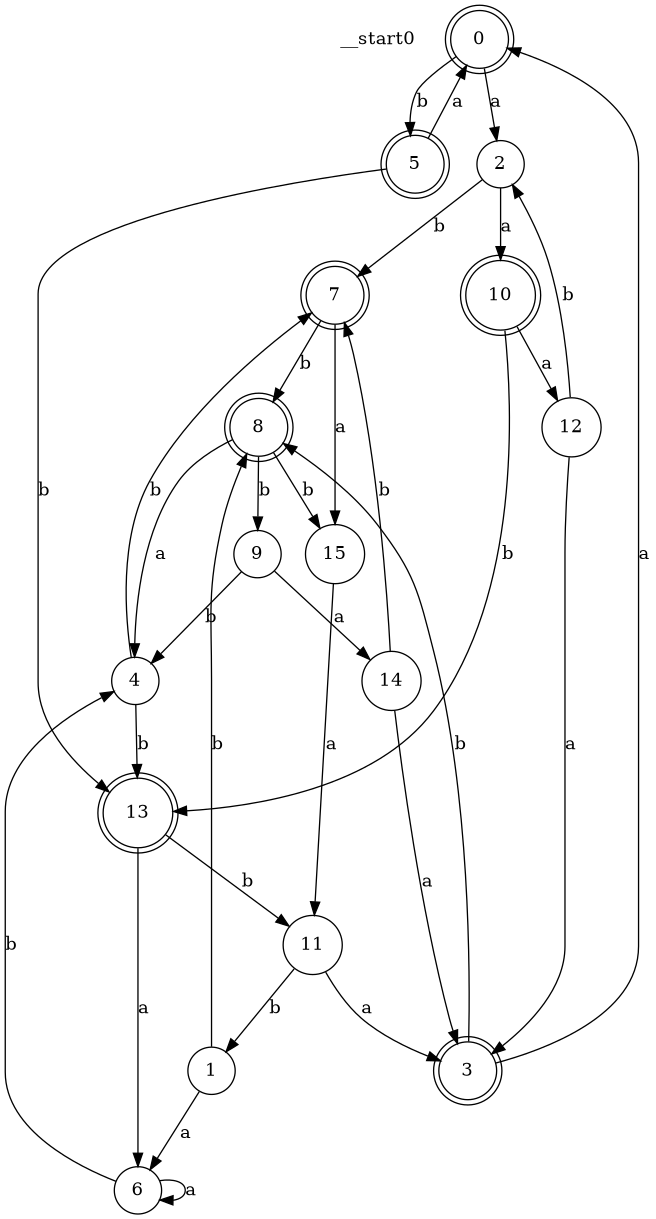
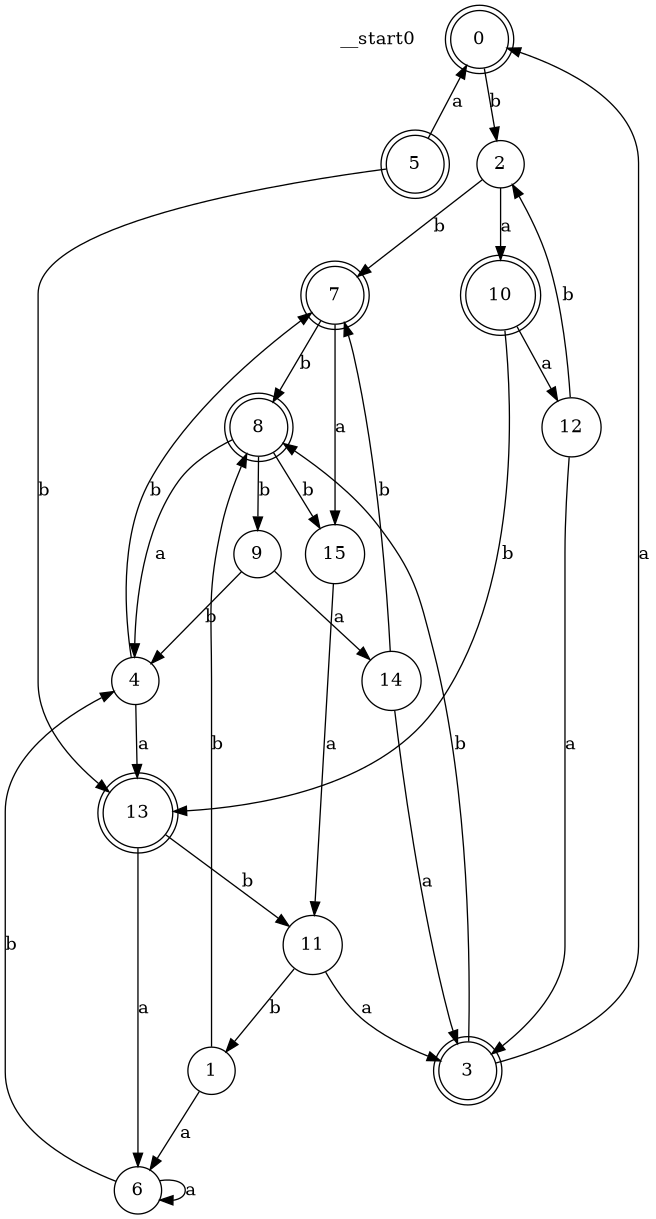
(423, 83) -> none
(496, 102) -> (496, 102)
(144, 744) -> (144, 744)
